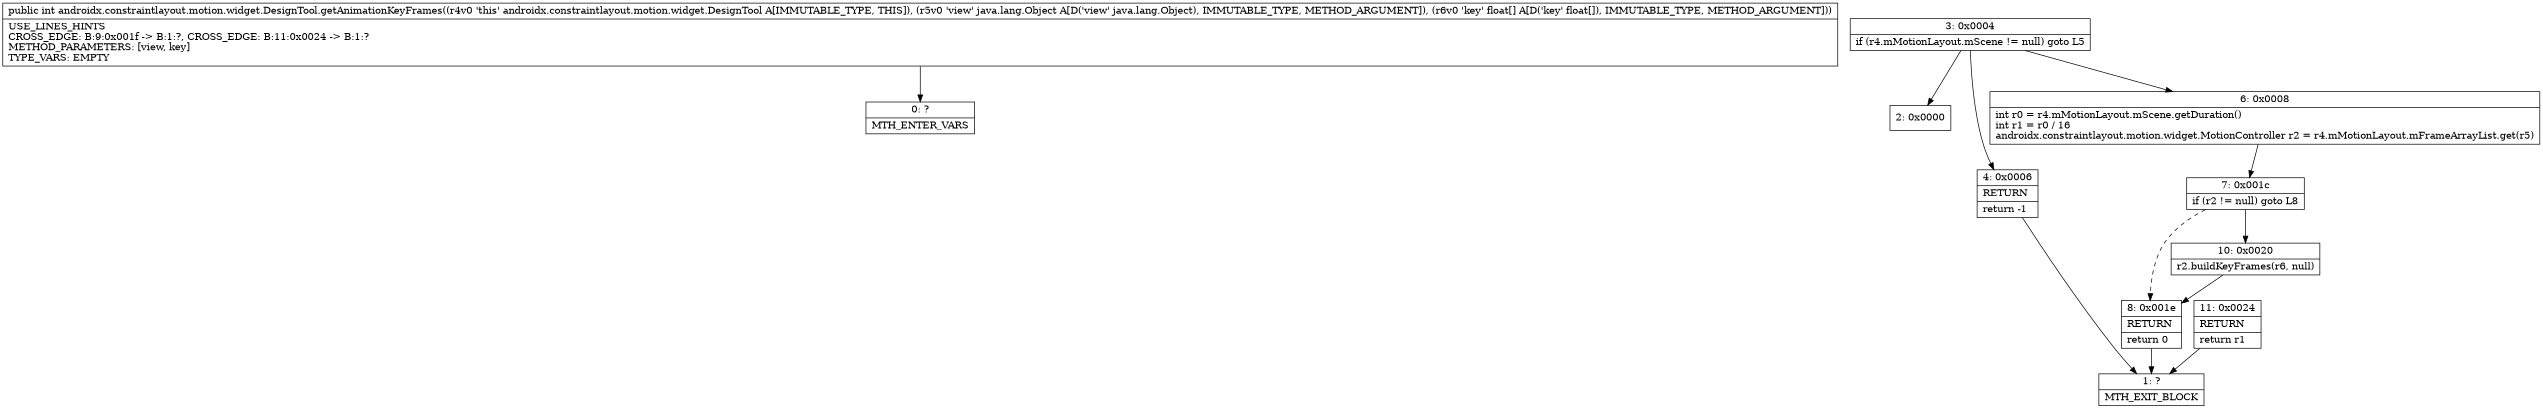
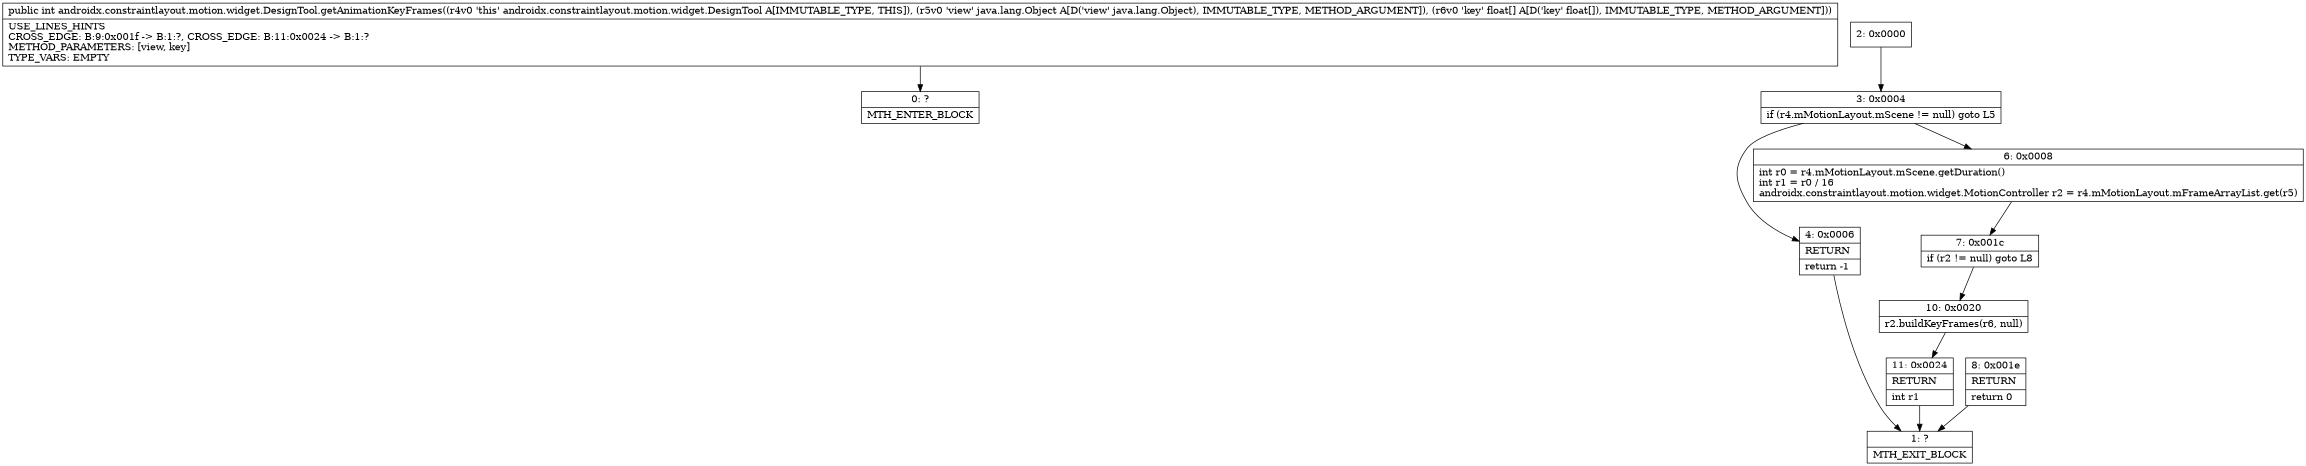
(1946, 75) -> (1881, 66)
(920, 126) -> (920, 115)
(2165, 243) -> none
(2205, 287) -> (1940, 342)
(2223, 340) -> (1906, 397)
